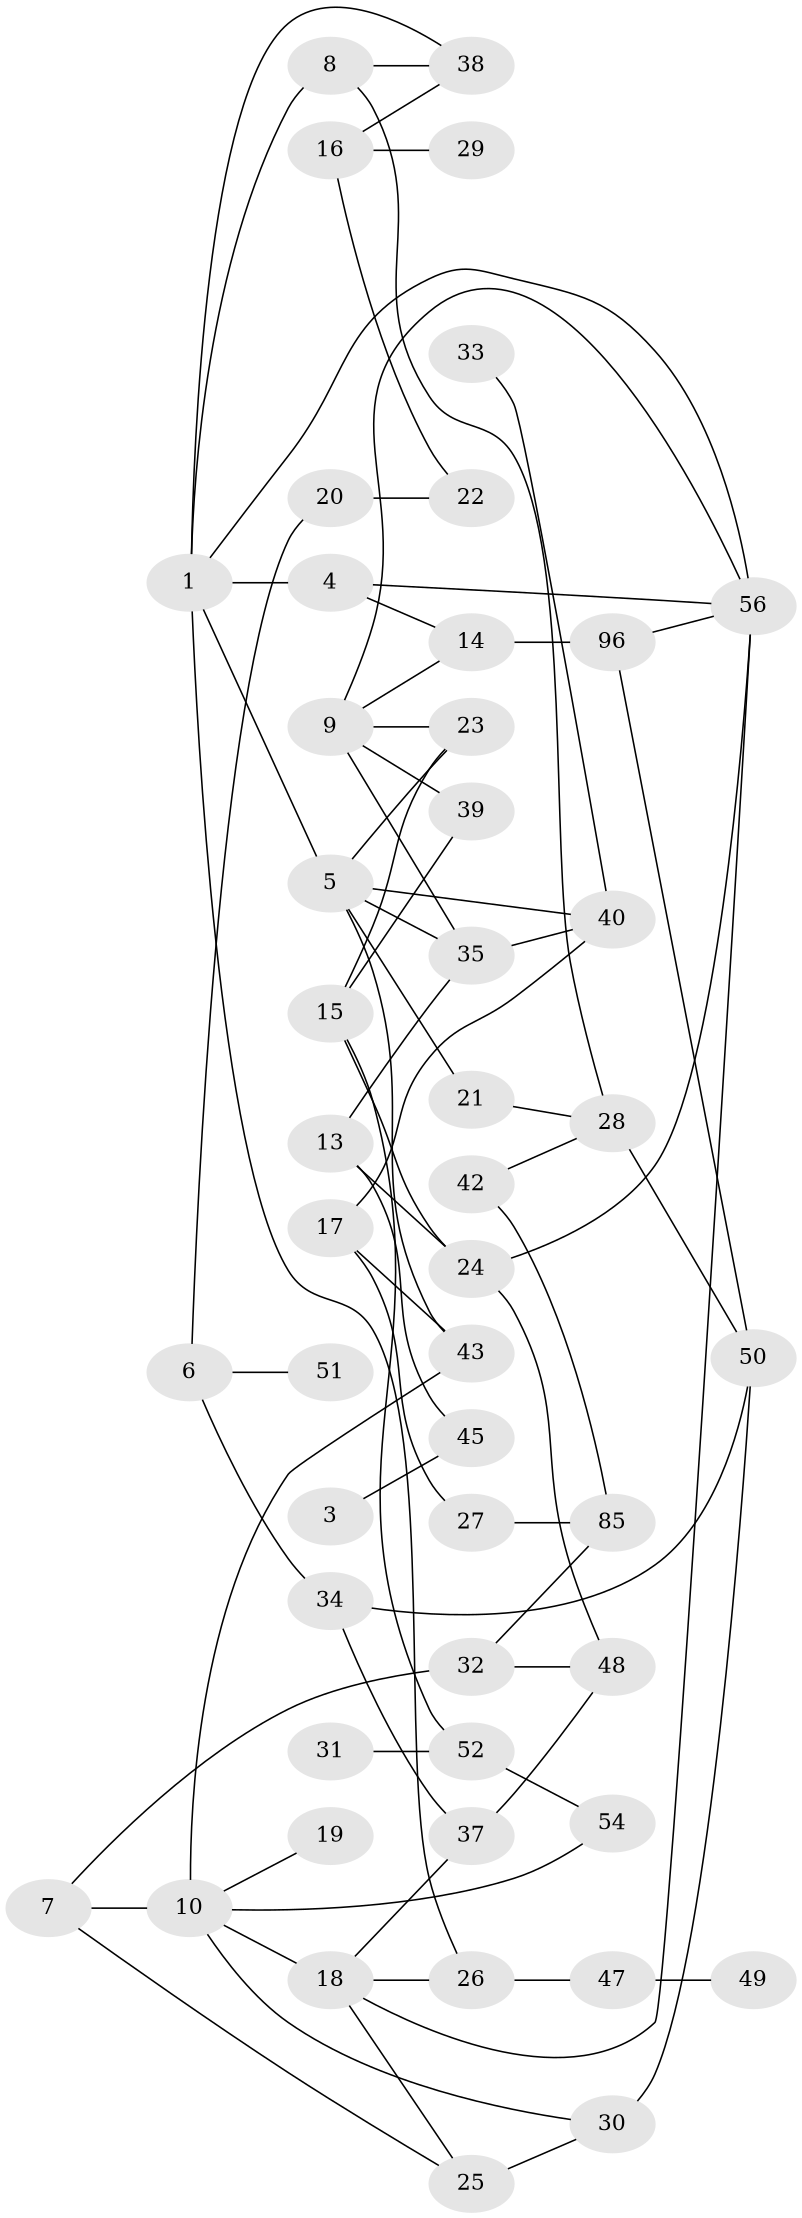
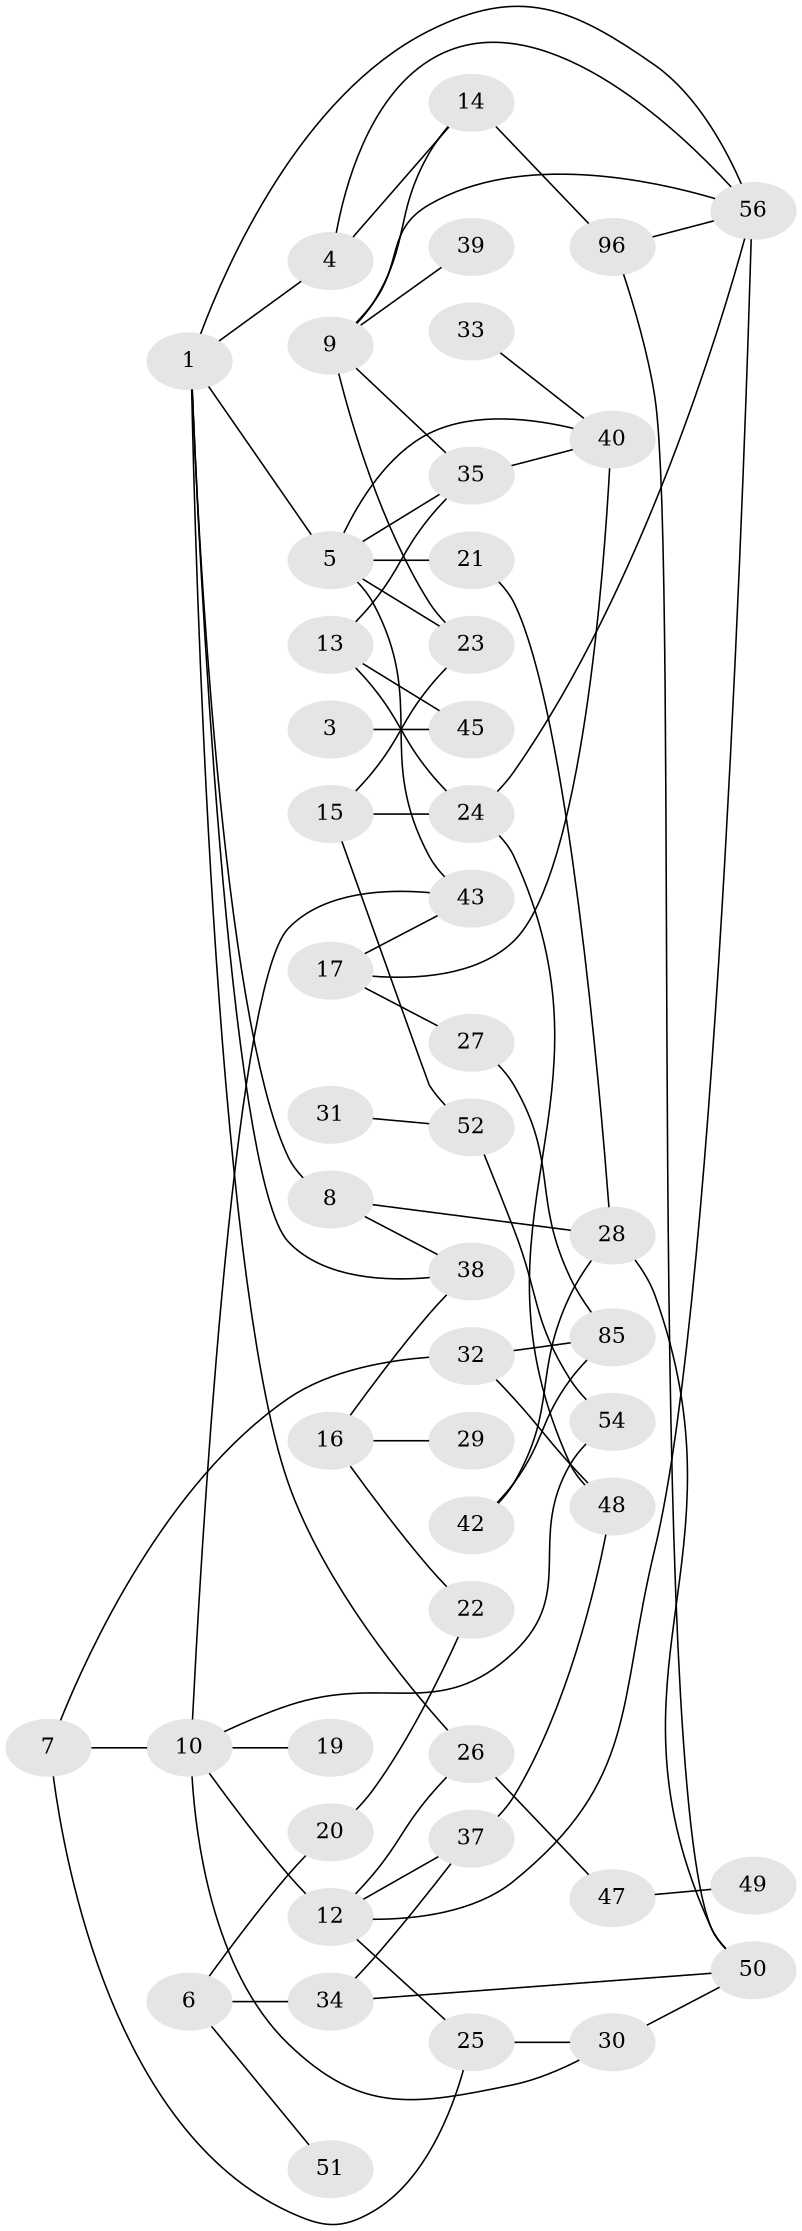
(404, 909) -> none
(331, 1980) -> (331, 1917)
